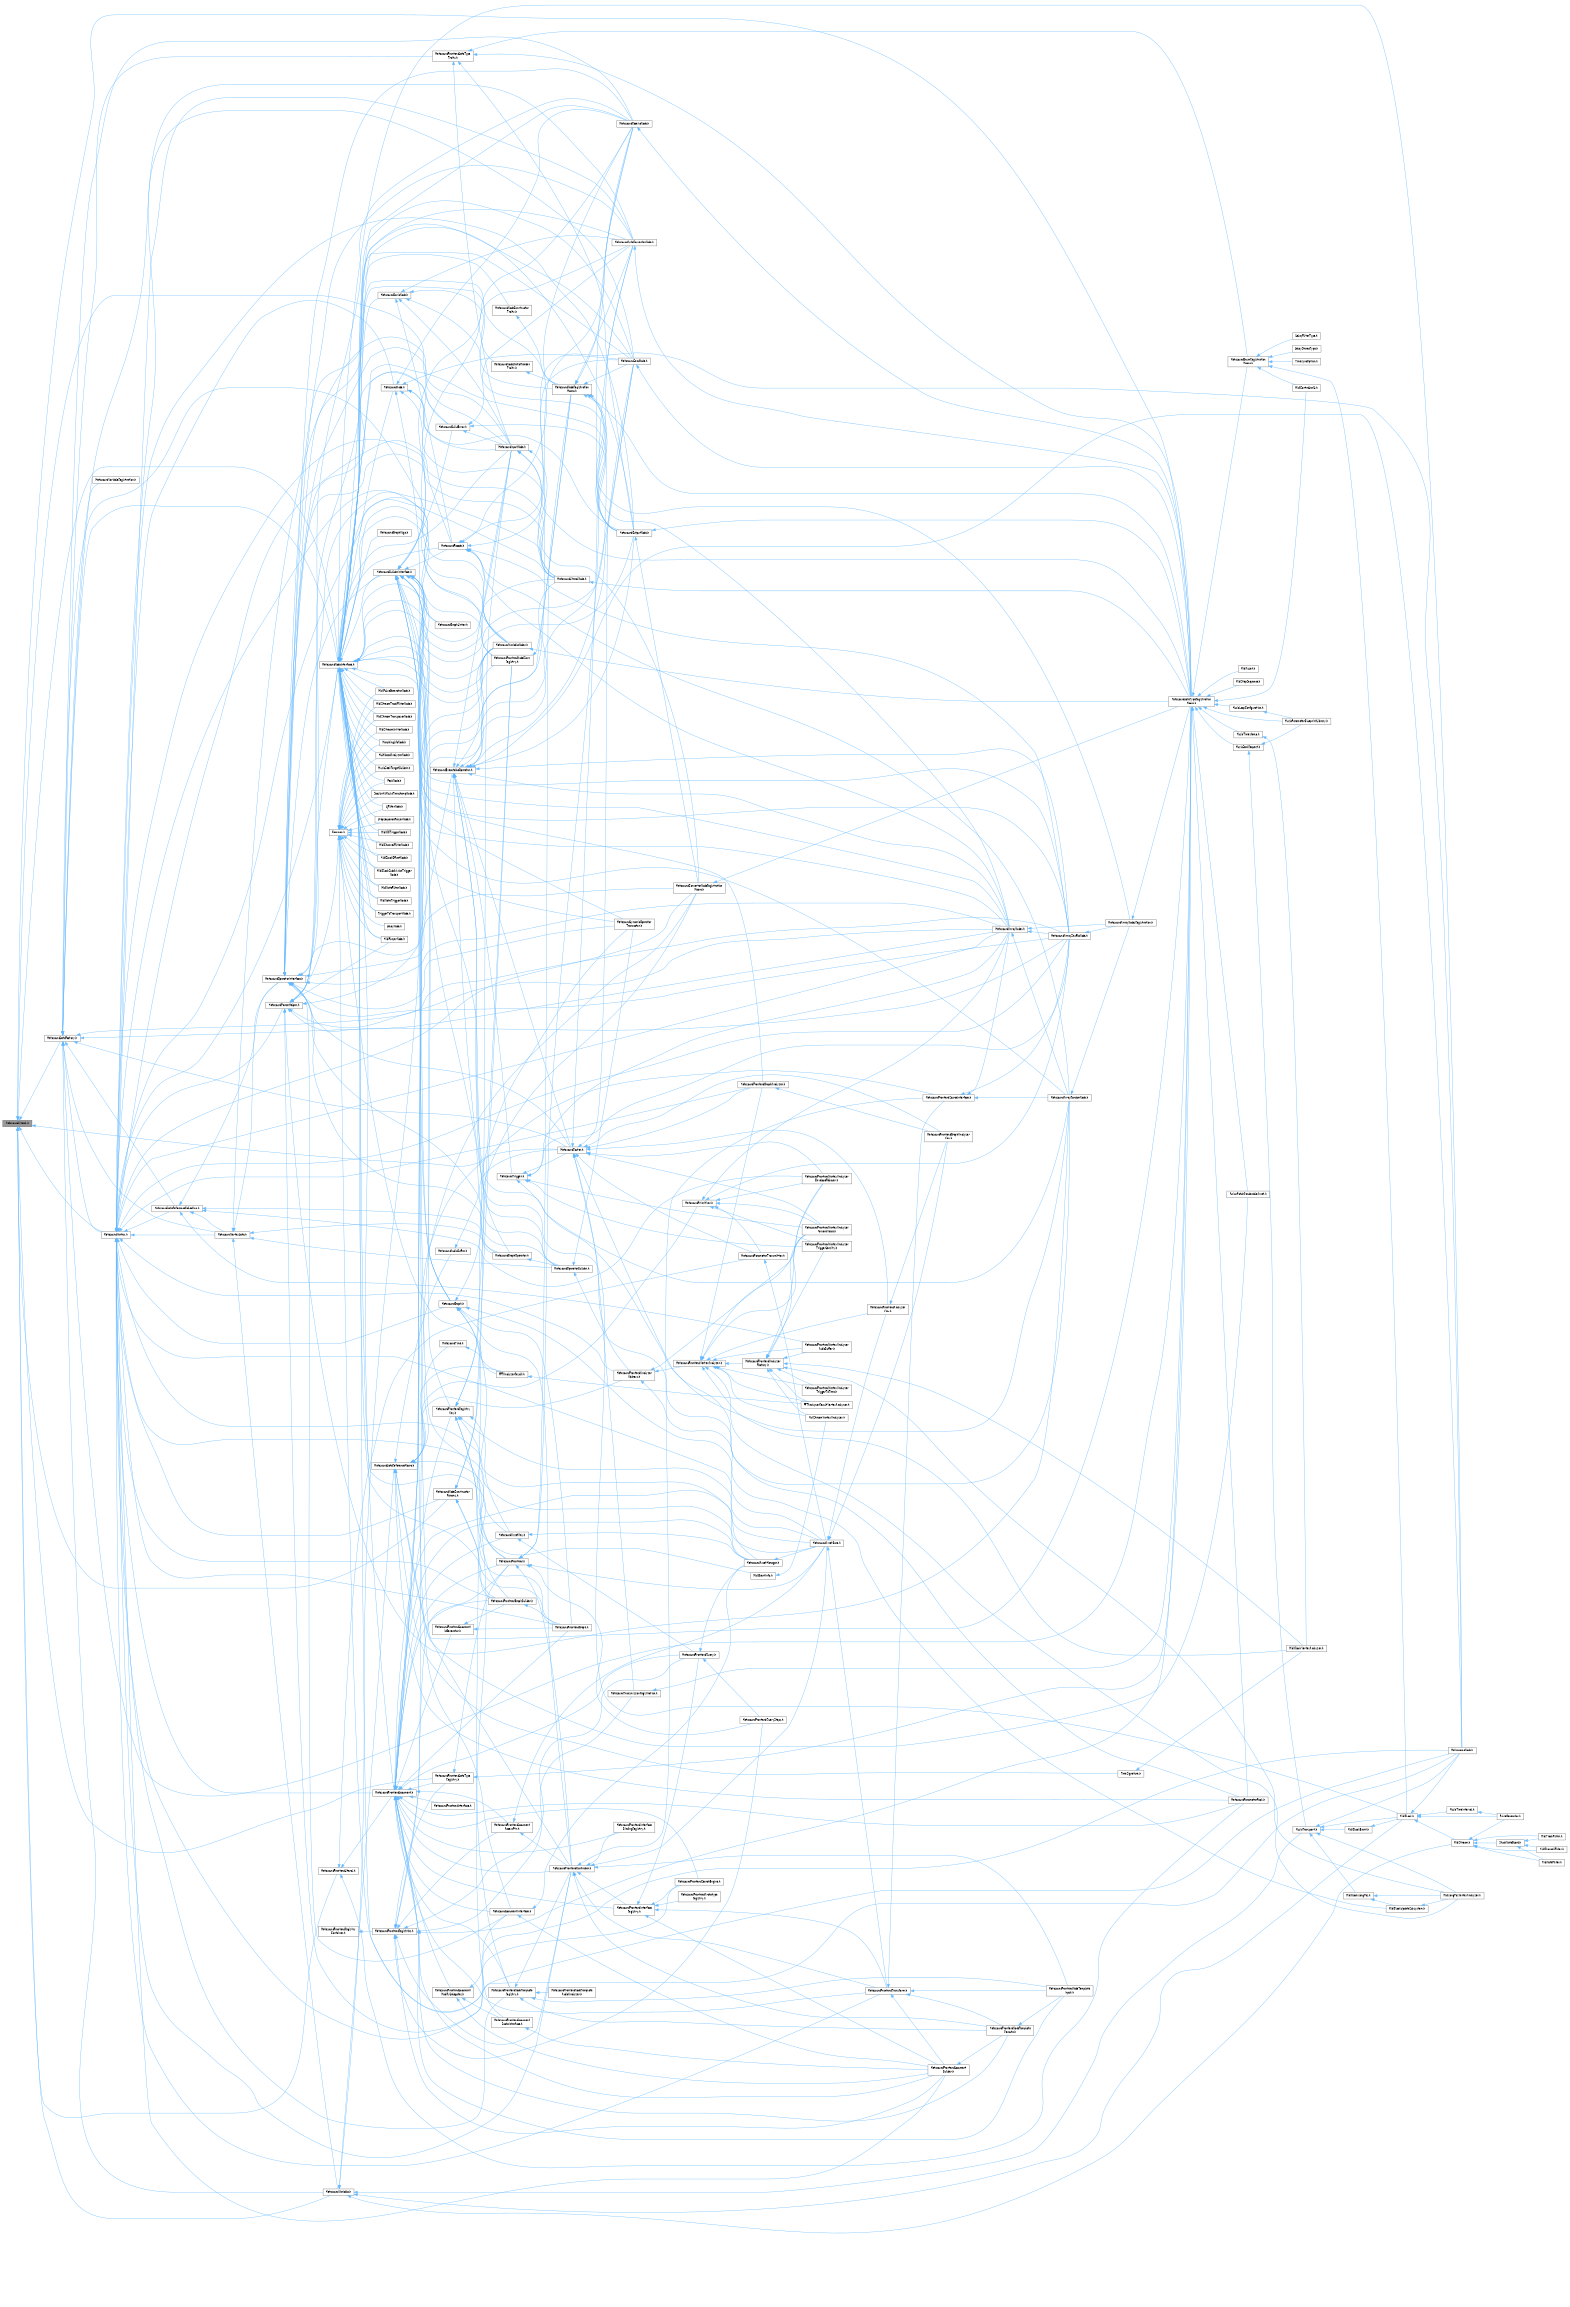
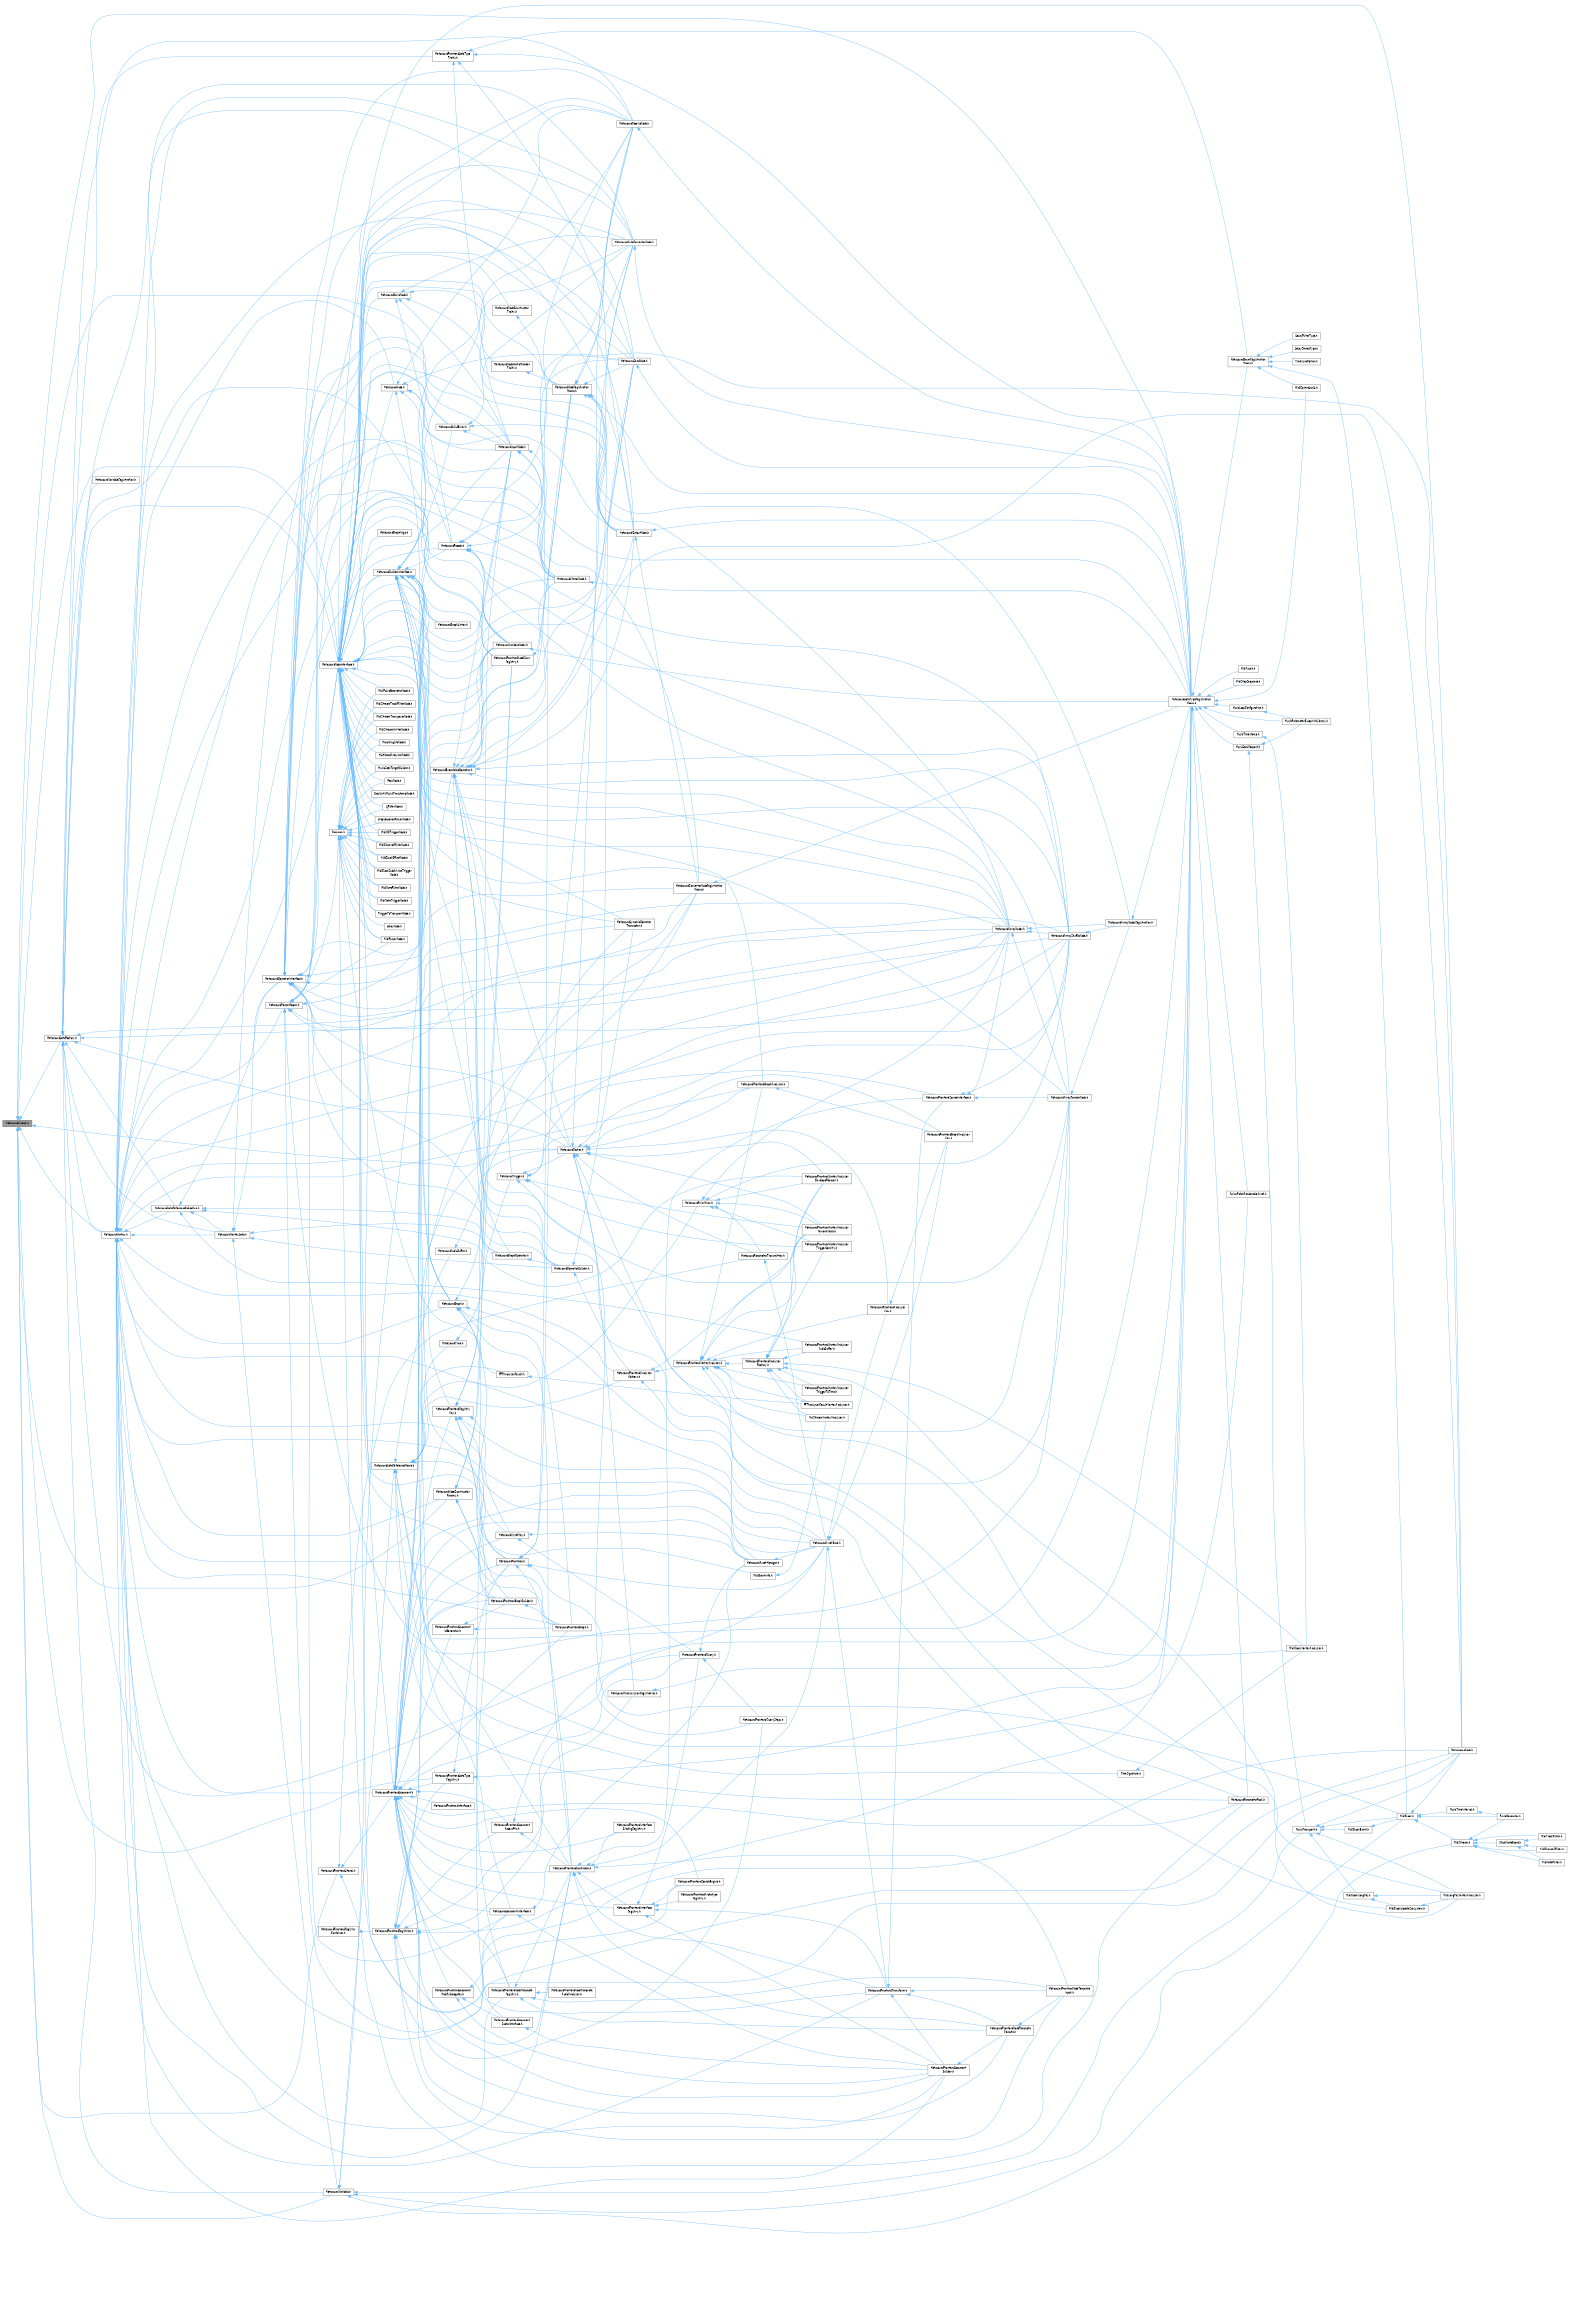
(350, 792) -> none
(487, 1366) -> (487, 1256)
